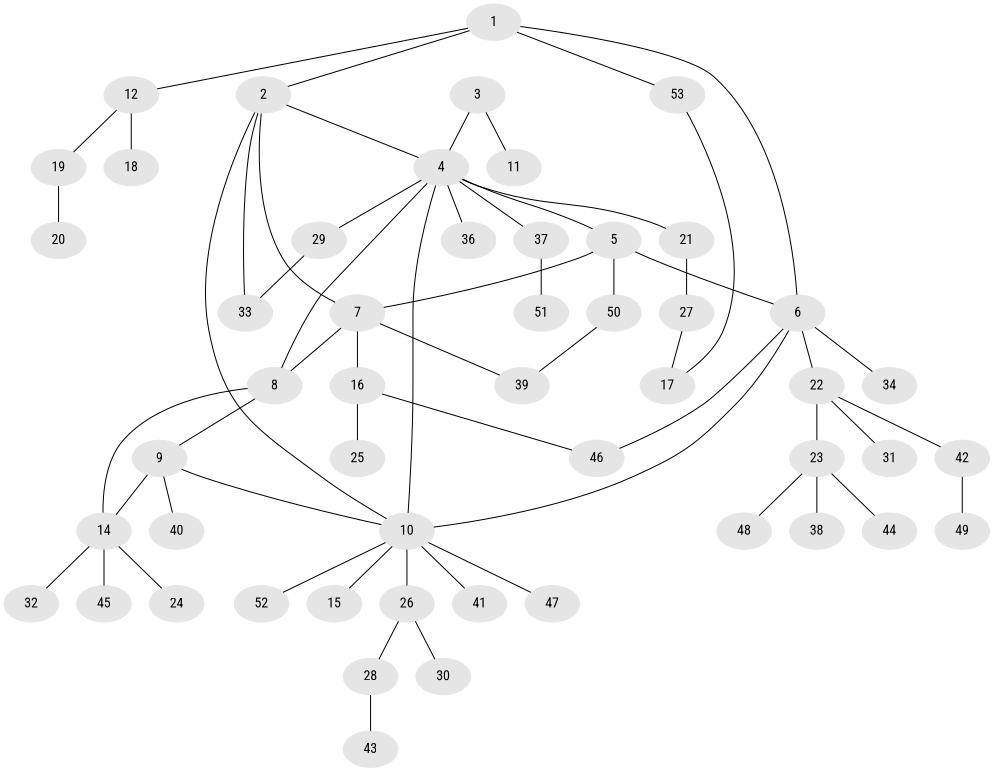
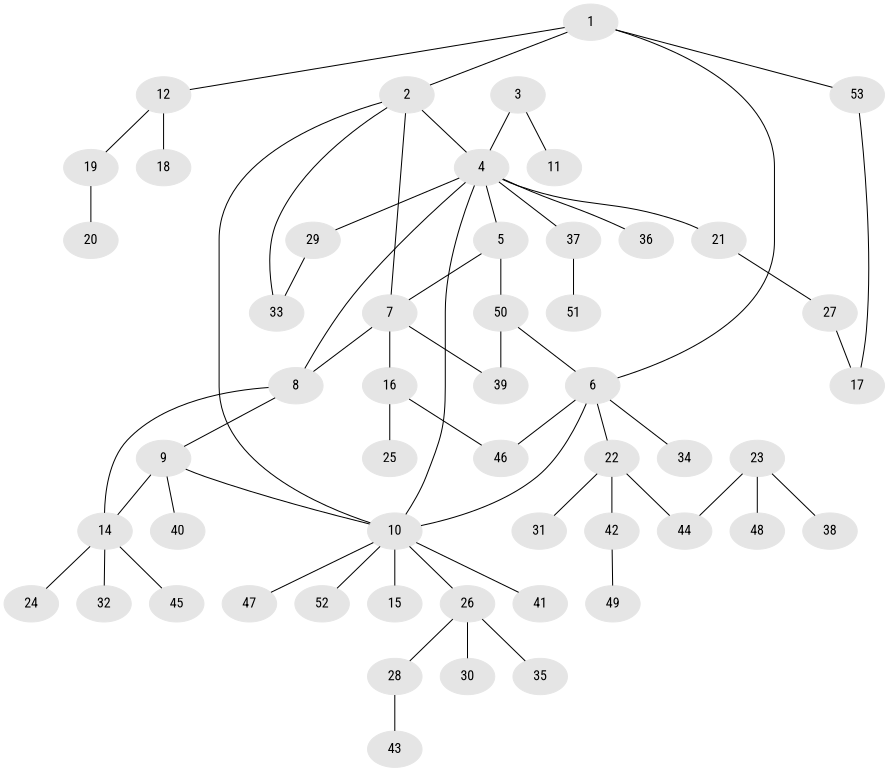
(704, 279) -> (547, 349)
(817, 422) -> (648, 495)
none -> (540, 677)
